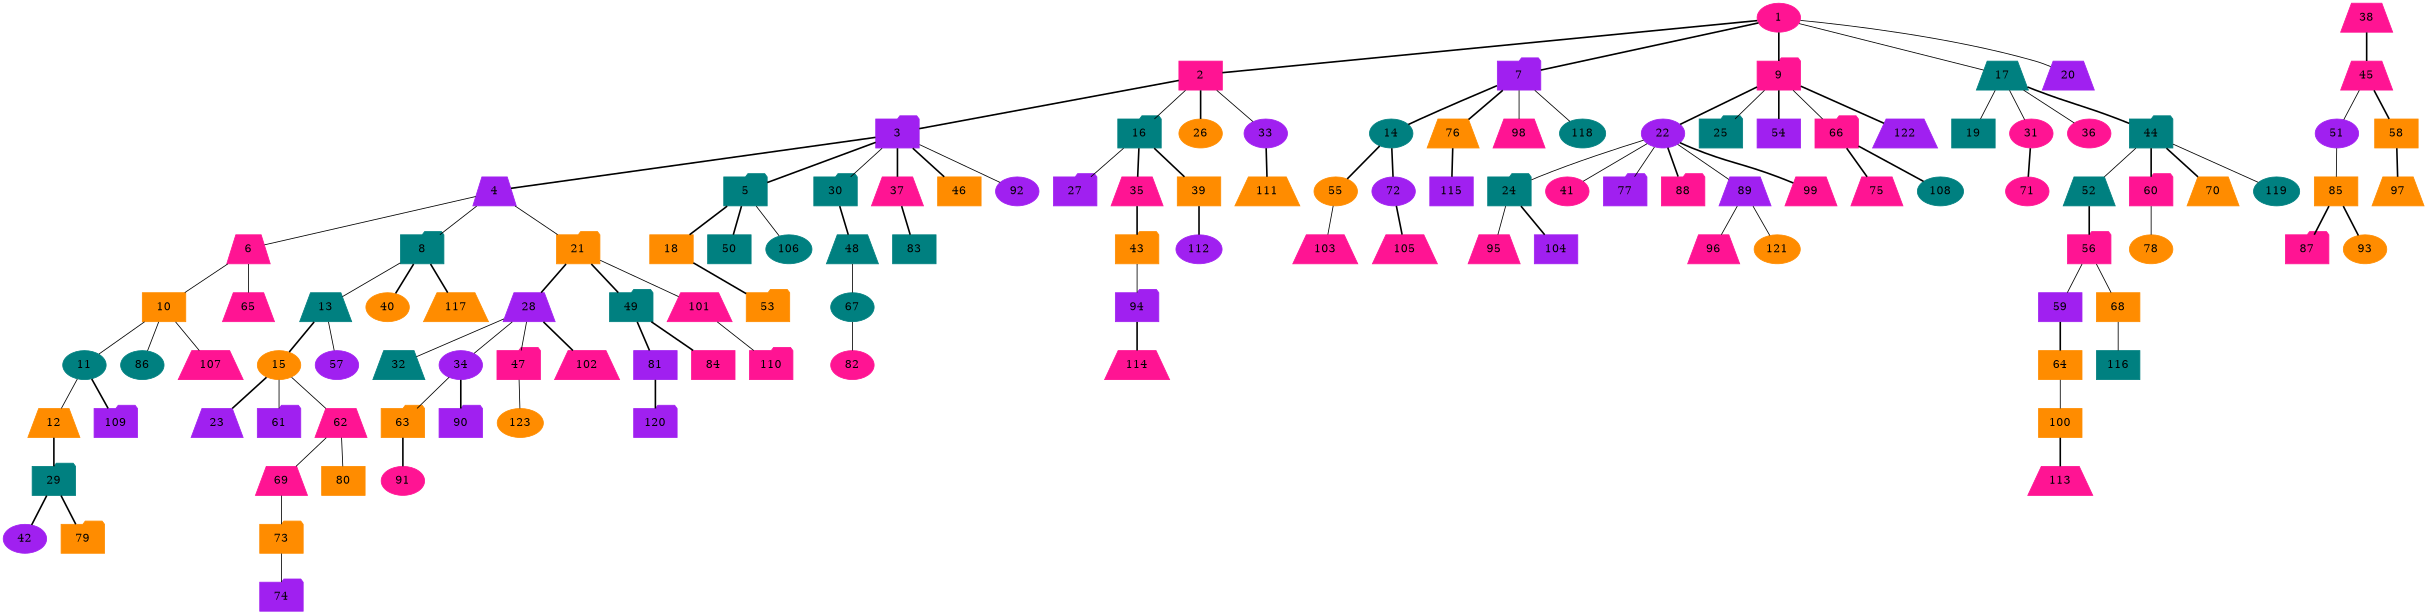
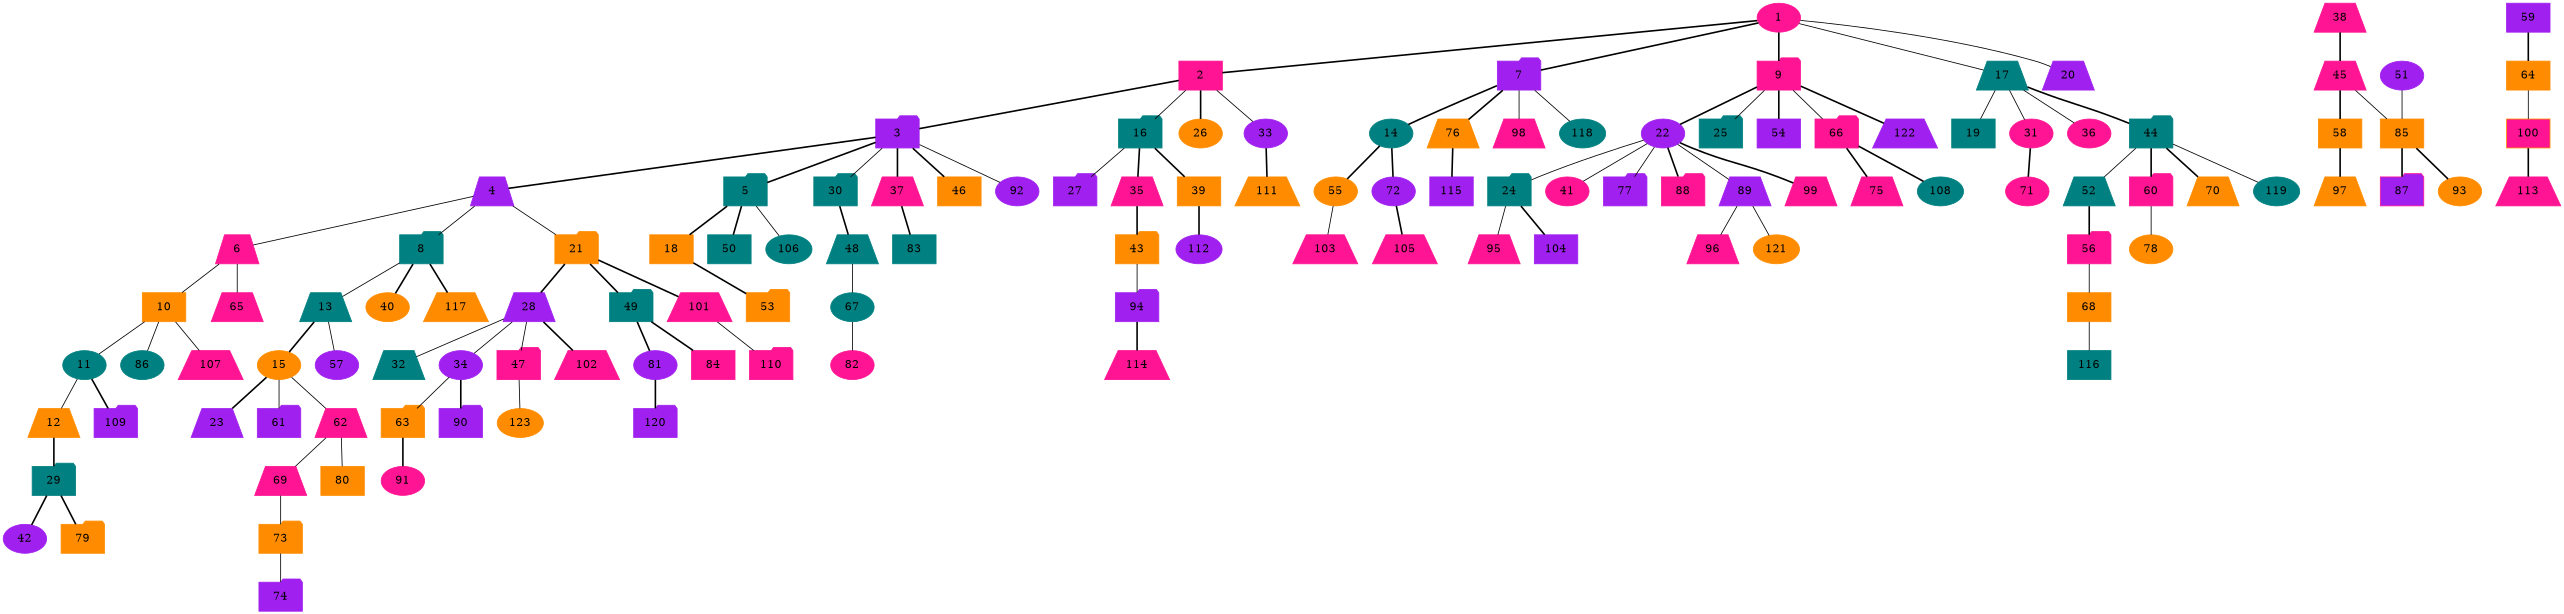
(2352, 105) -> (2371, 105)
(2307, 249) -> (2402, 191)
(639, 278) -> (638, 278)
(2075, 278) -> none
(655, 365) -> (655, 365)
(2060, 423) -> (2528, 133)
